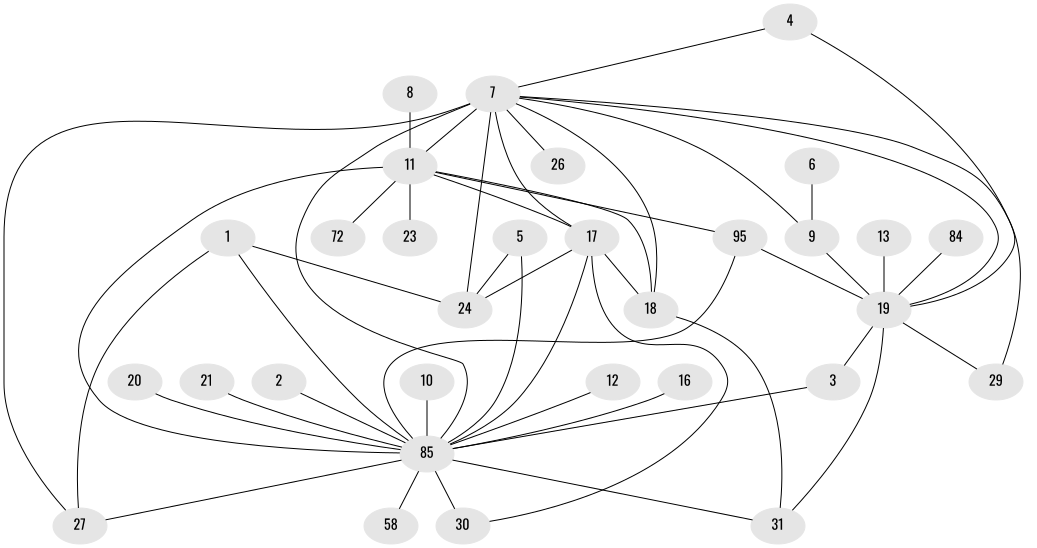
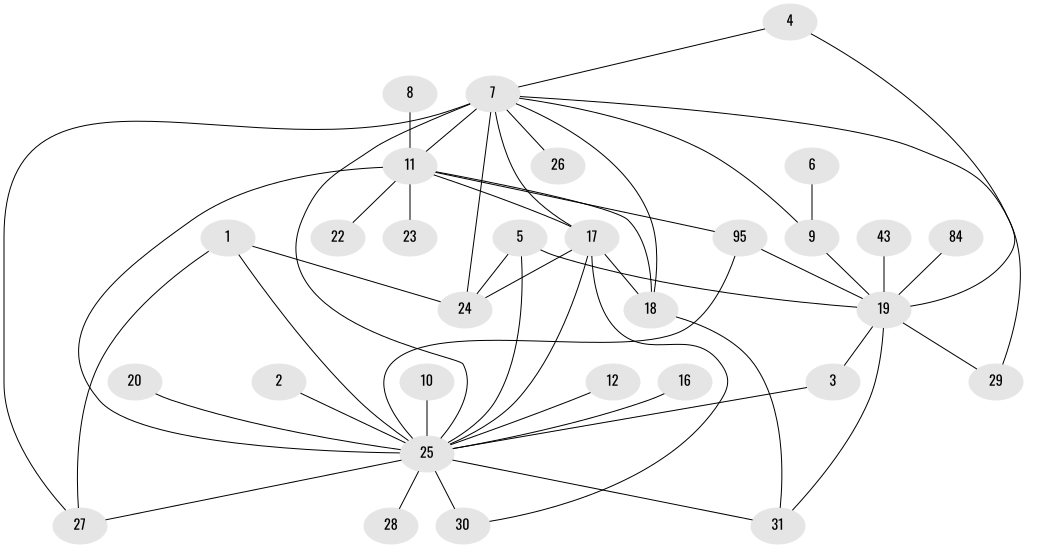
(832, 144) -> (697, 288)
(338, 238) -> (338, 238)
(884, 238) -> (884, 238)
(207, 382) -> none
(427, 454) -> (427, 454)
(391, 526) -> (391, 526)
